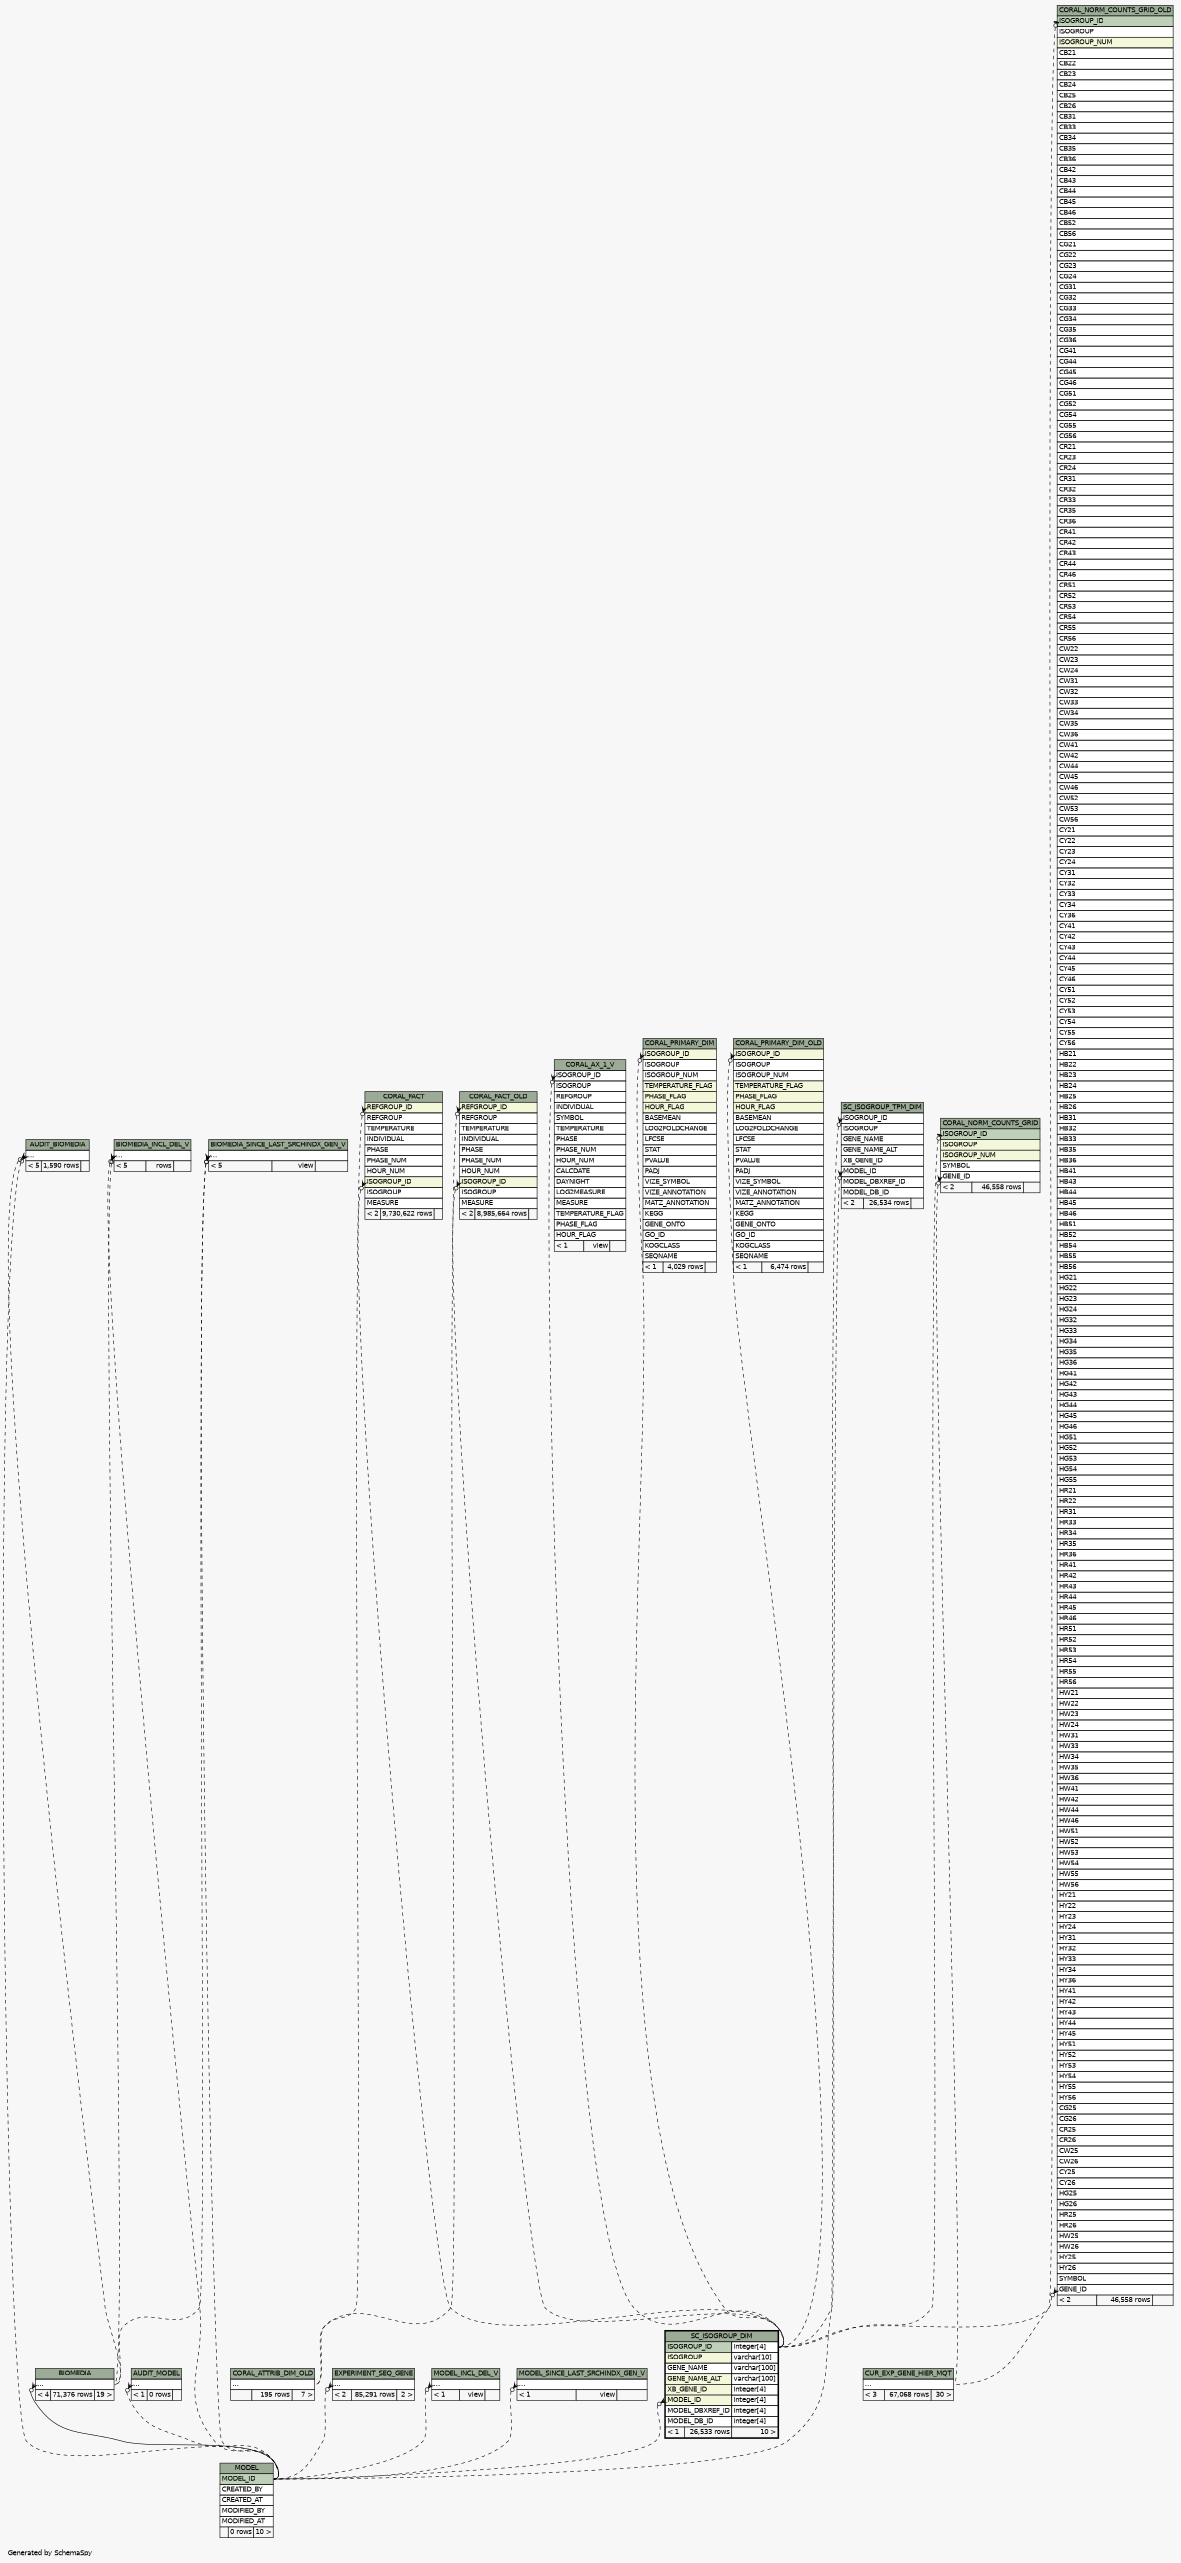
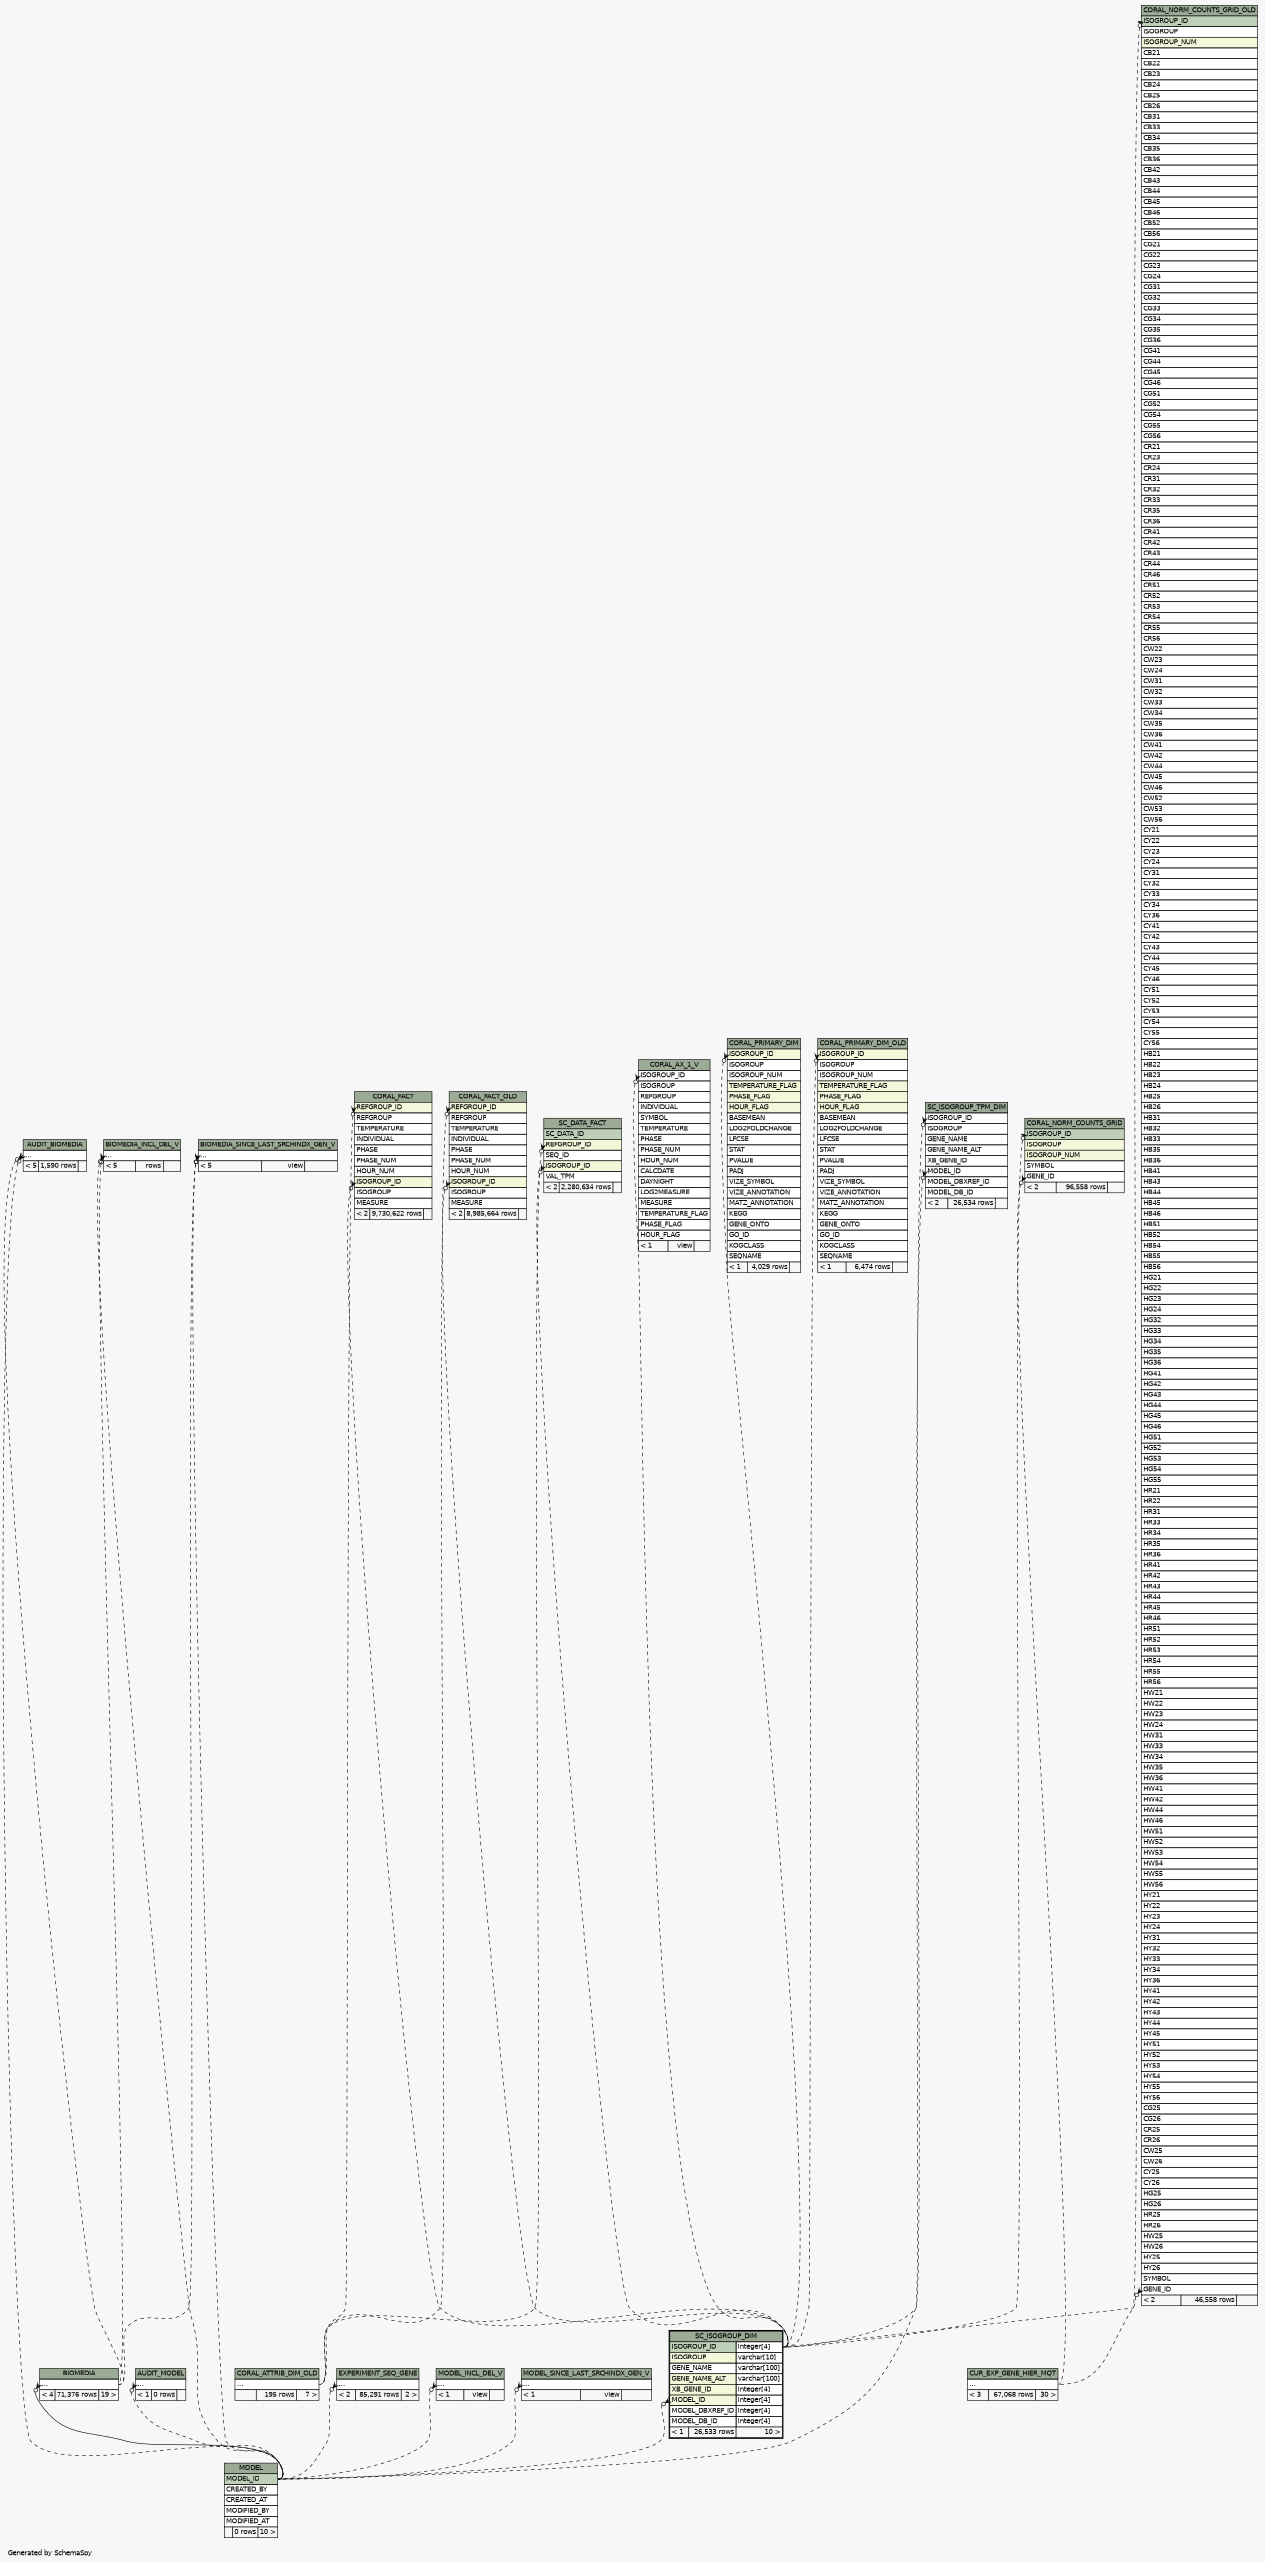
none -> (582, 1156)
(1002, 1187) -> (1086, 1187)
